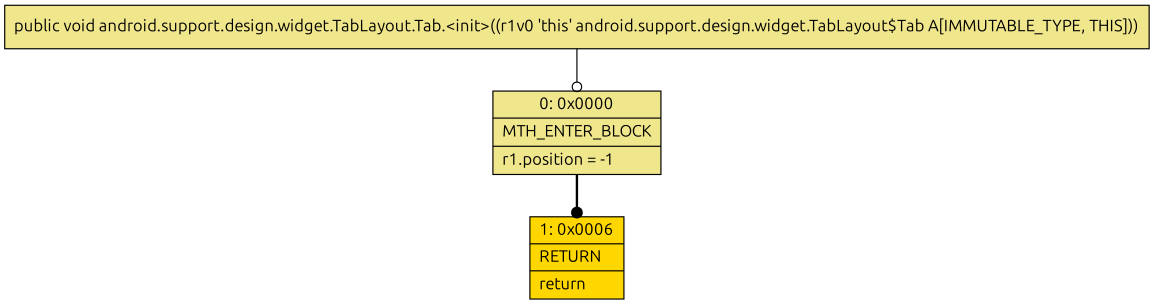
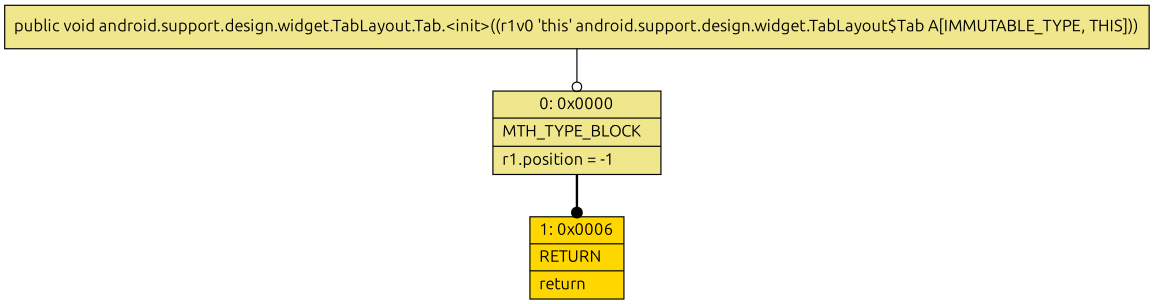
(577, 132) -> (572, 132)
